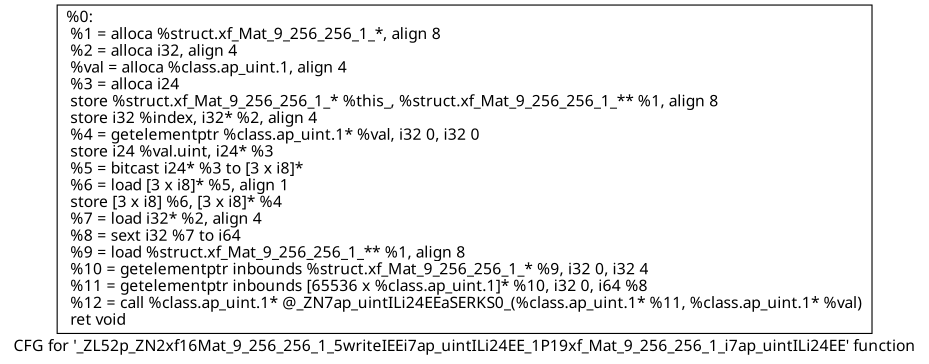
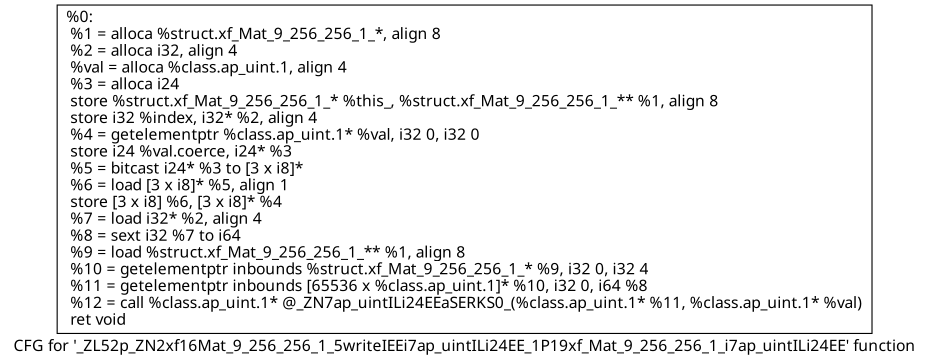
(170, 152) -> (179, 152)
